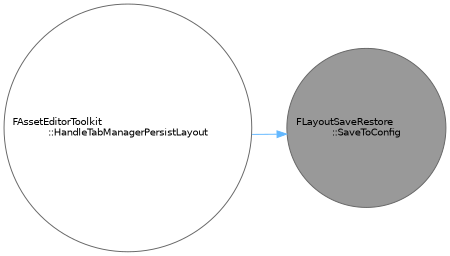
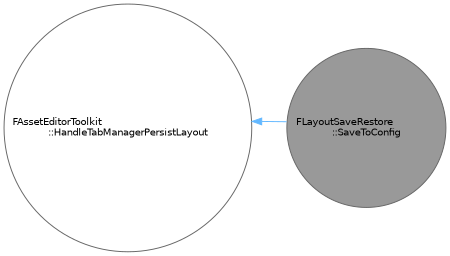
(264, 134) -> (274, 122)
